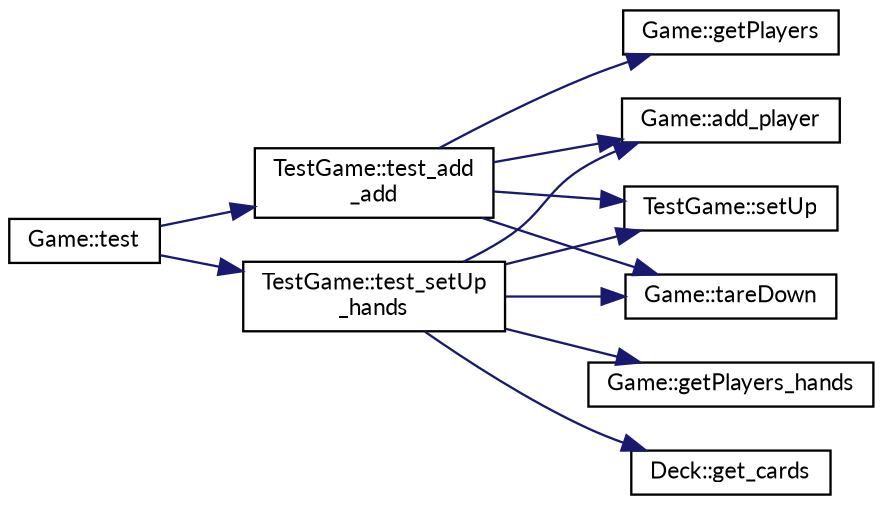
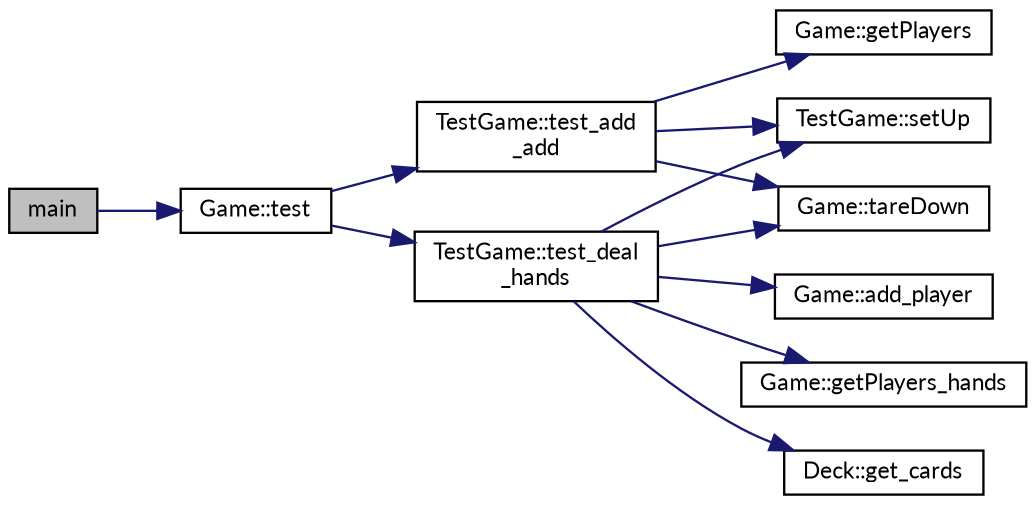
(546, 153) -> none
none -> (53, 211)
(374, 297) -> (536, 266)
